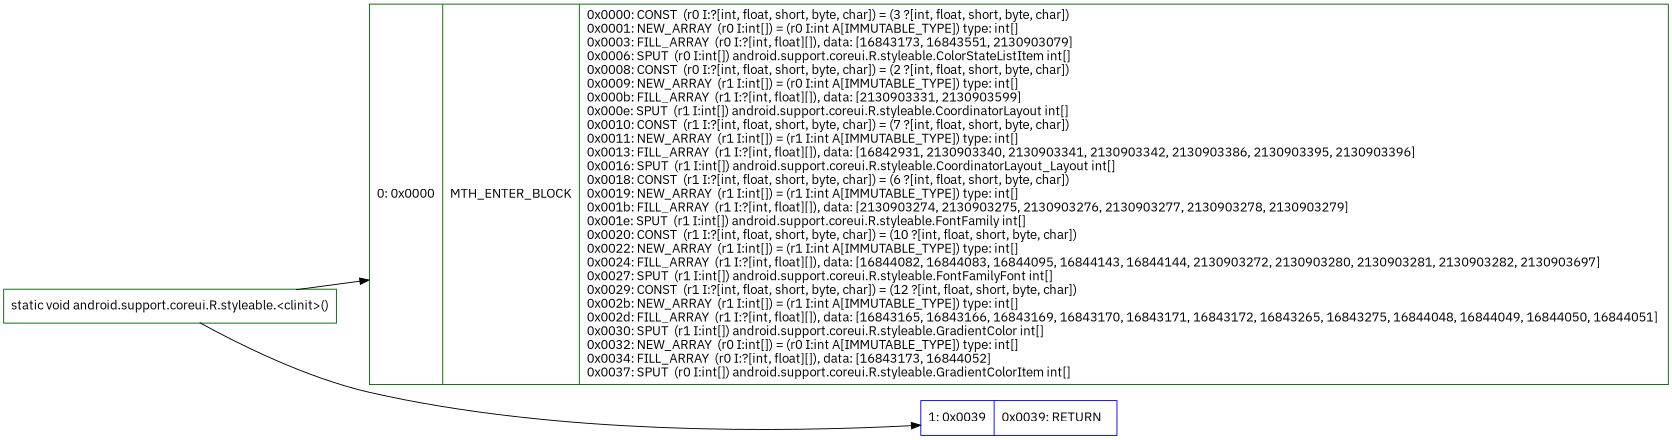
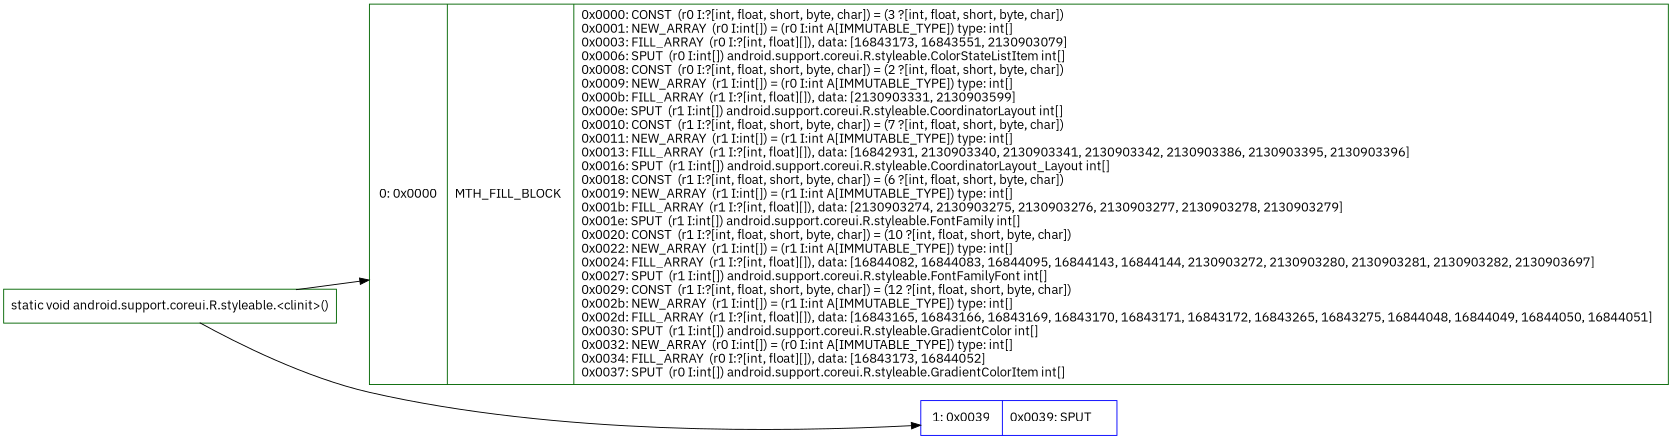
(511, 194) -> (508, 194)
(1056, 418) -> (1055, 418)
